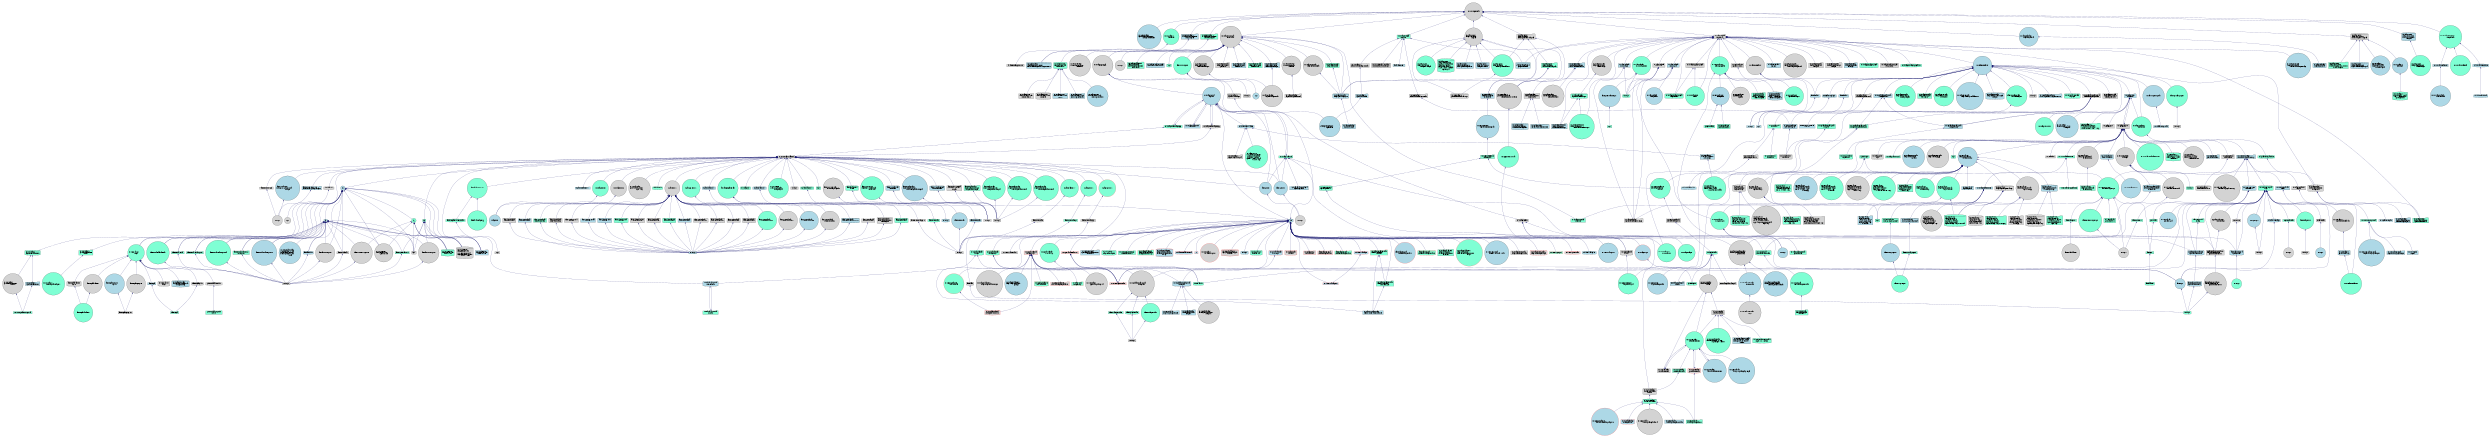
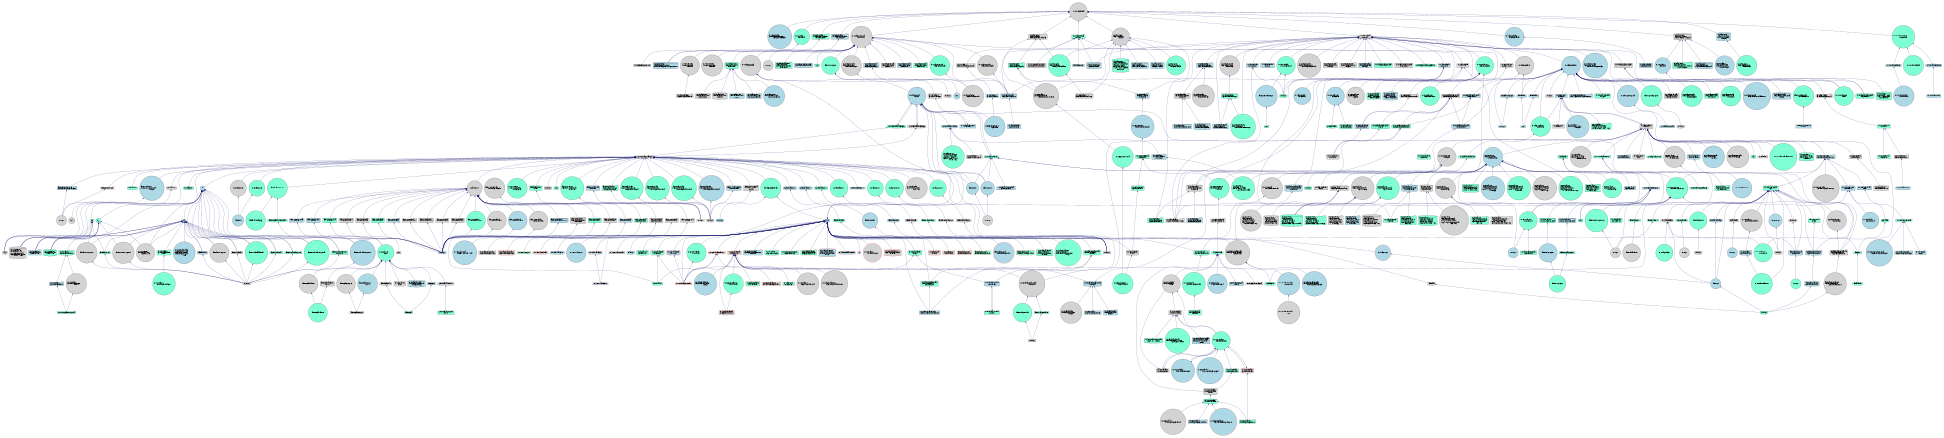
(1332, 66) -> (940, 66)
(2044, 127) -> none
(2386, 221) -> none
(402, 253) -> (105, 253)
(1657, 284) -> (1217, 284)
(1132, 313) -> none
(1628, 422) -> none
